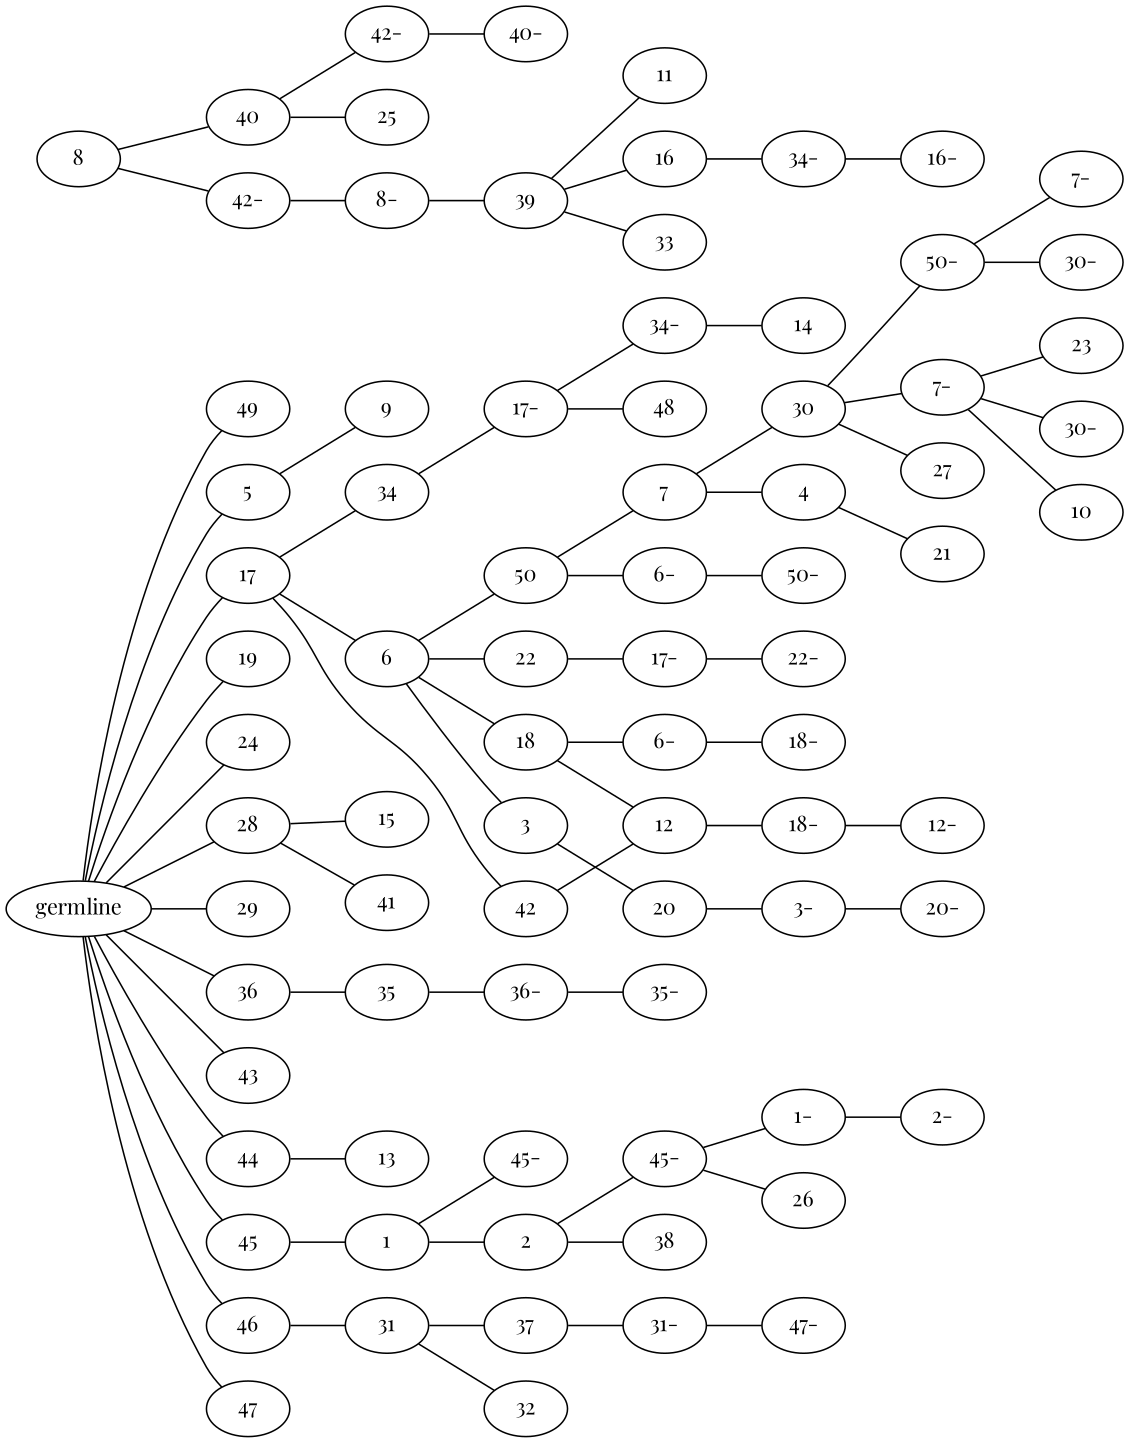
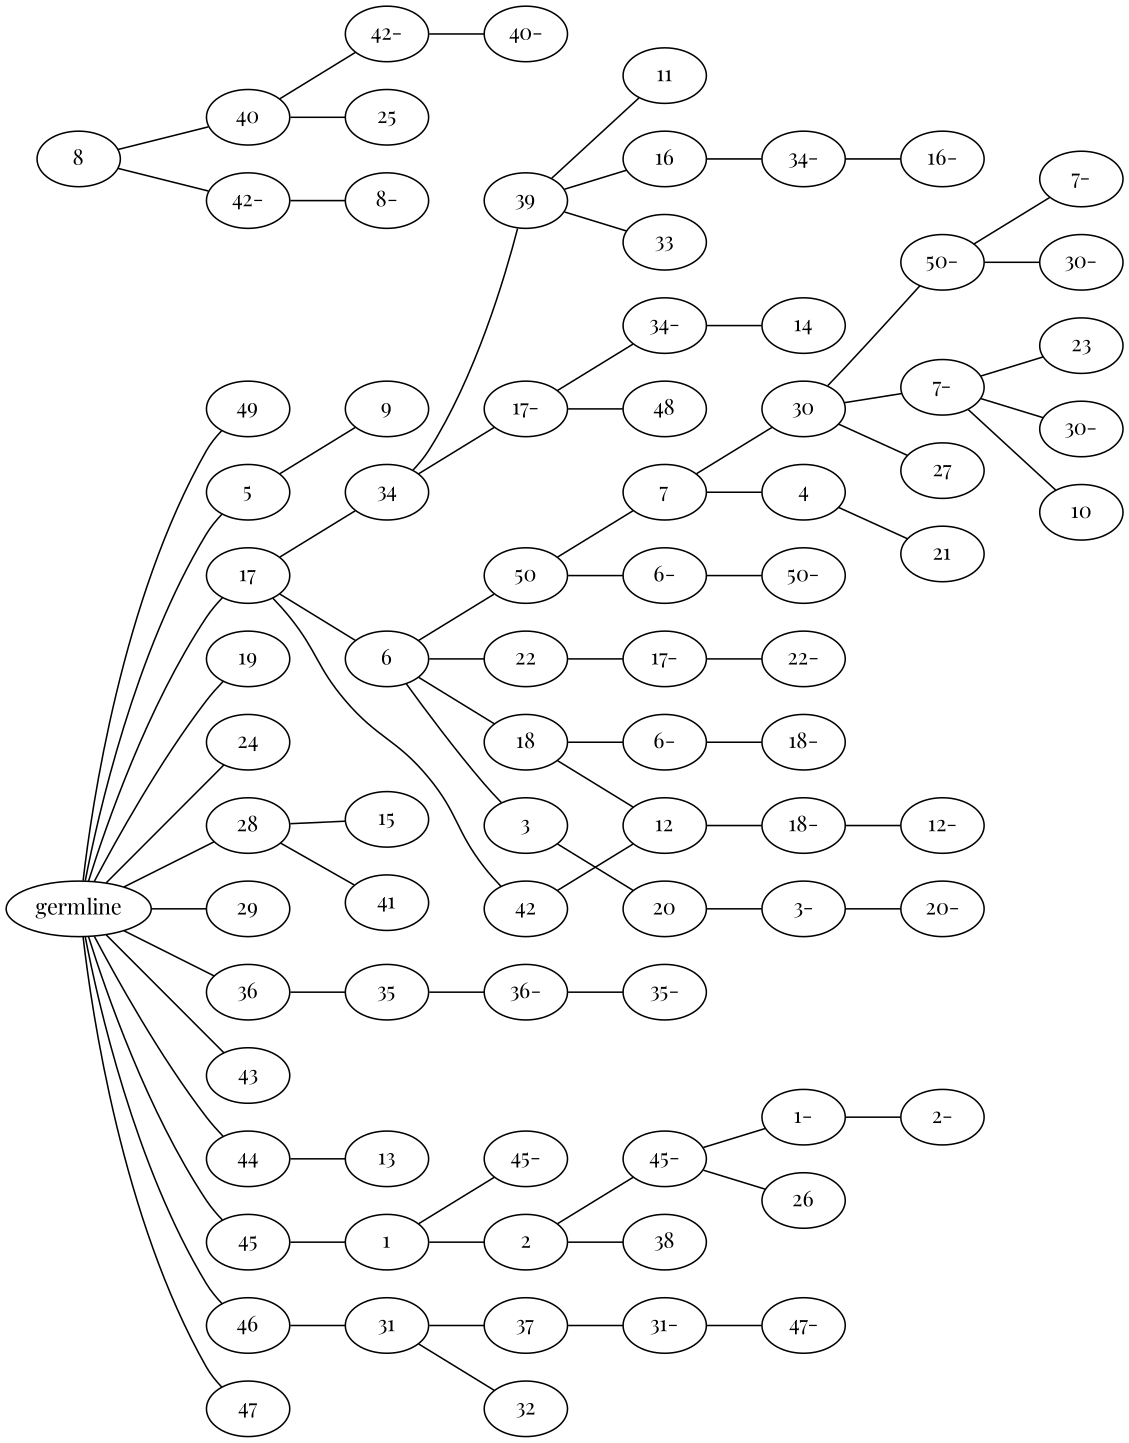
(457, 201) -> (476, 355)
